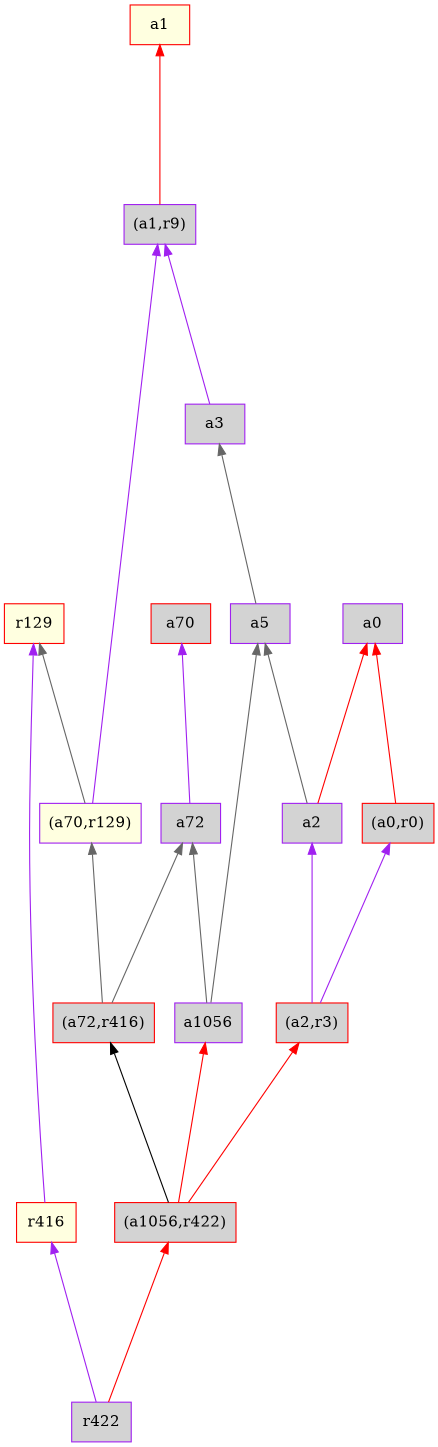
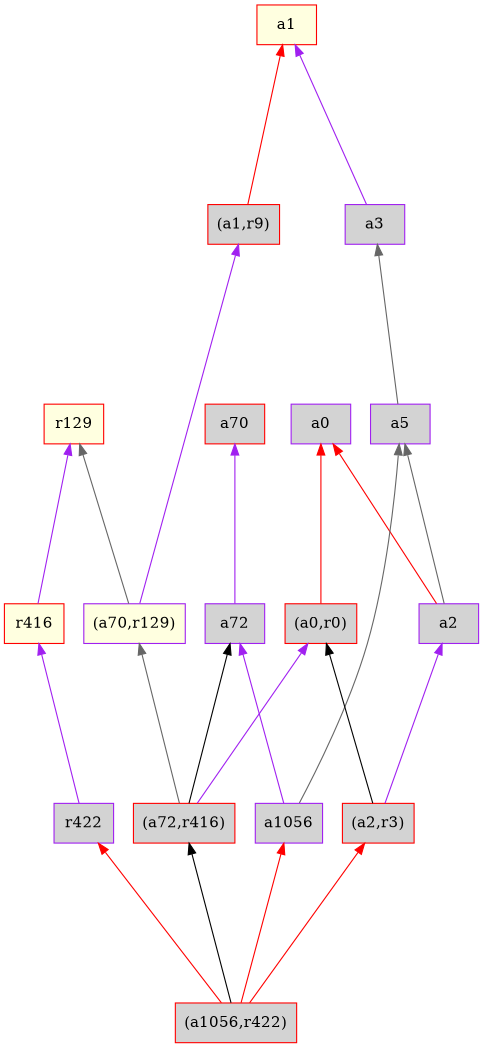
(160, 224) -> (244, 224)
(189, 330) -> (333, 130)
none -> (249, 728)
(145, 928) -> (208, 729)
(353, 928) -> (351, 729)
(200, 929) -> (263, 729)
(136, 1328) -> (163, 928)
